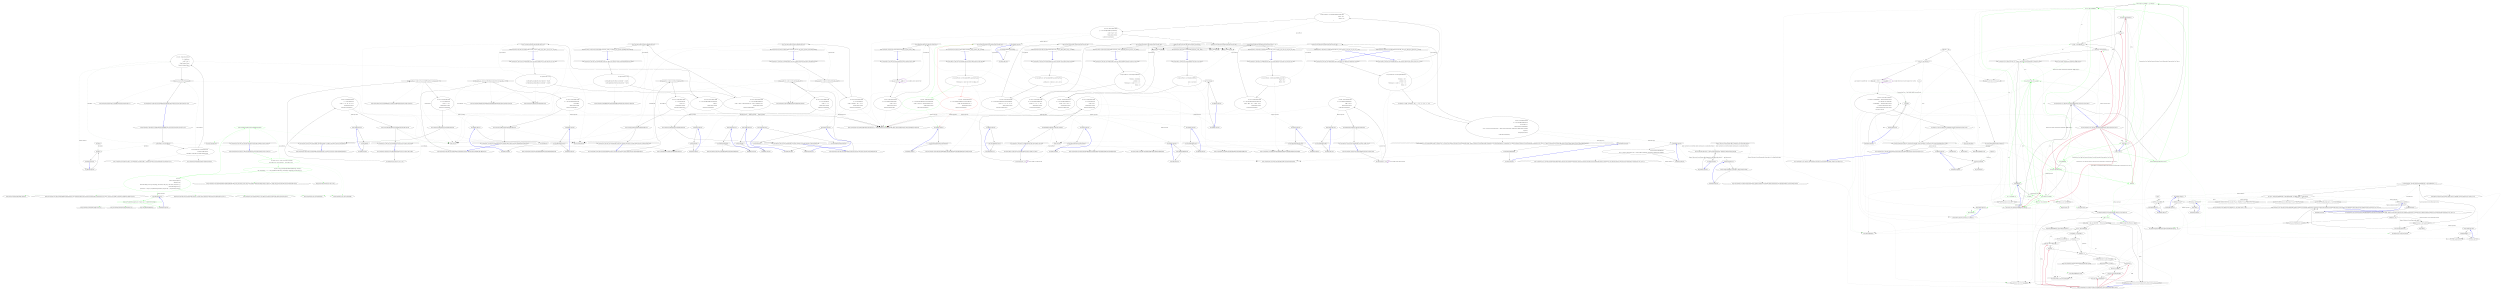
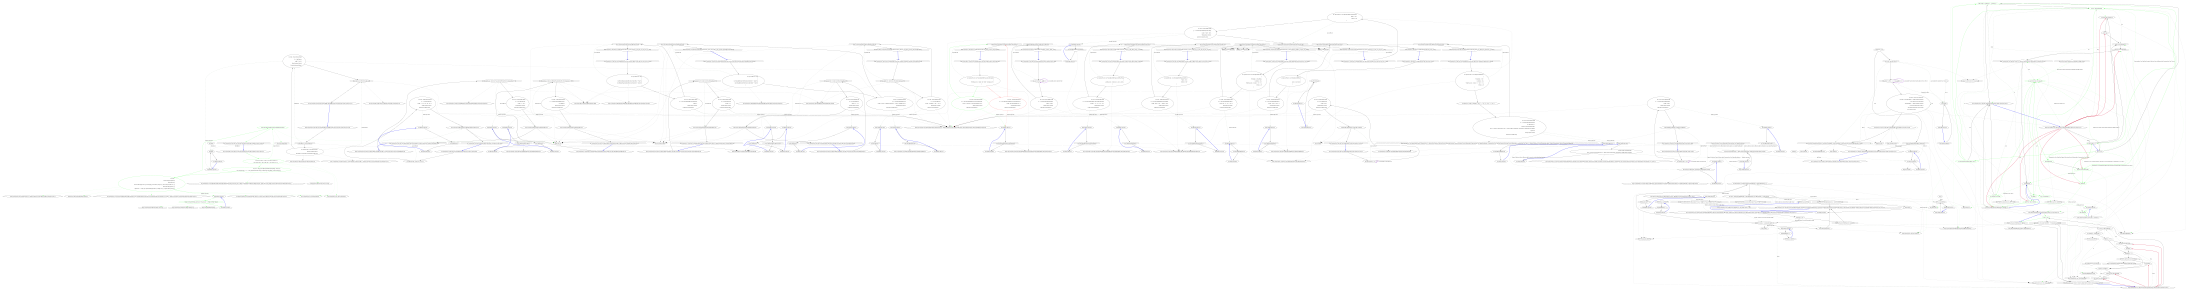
(1914, 92) -> (1946, 92)
none -> (1879, 143)
(2082, 242) -> none
